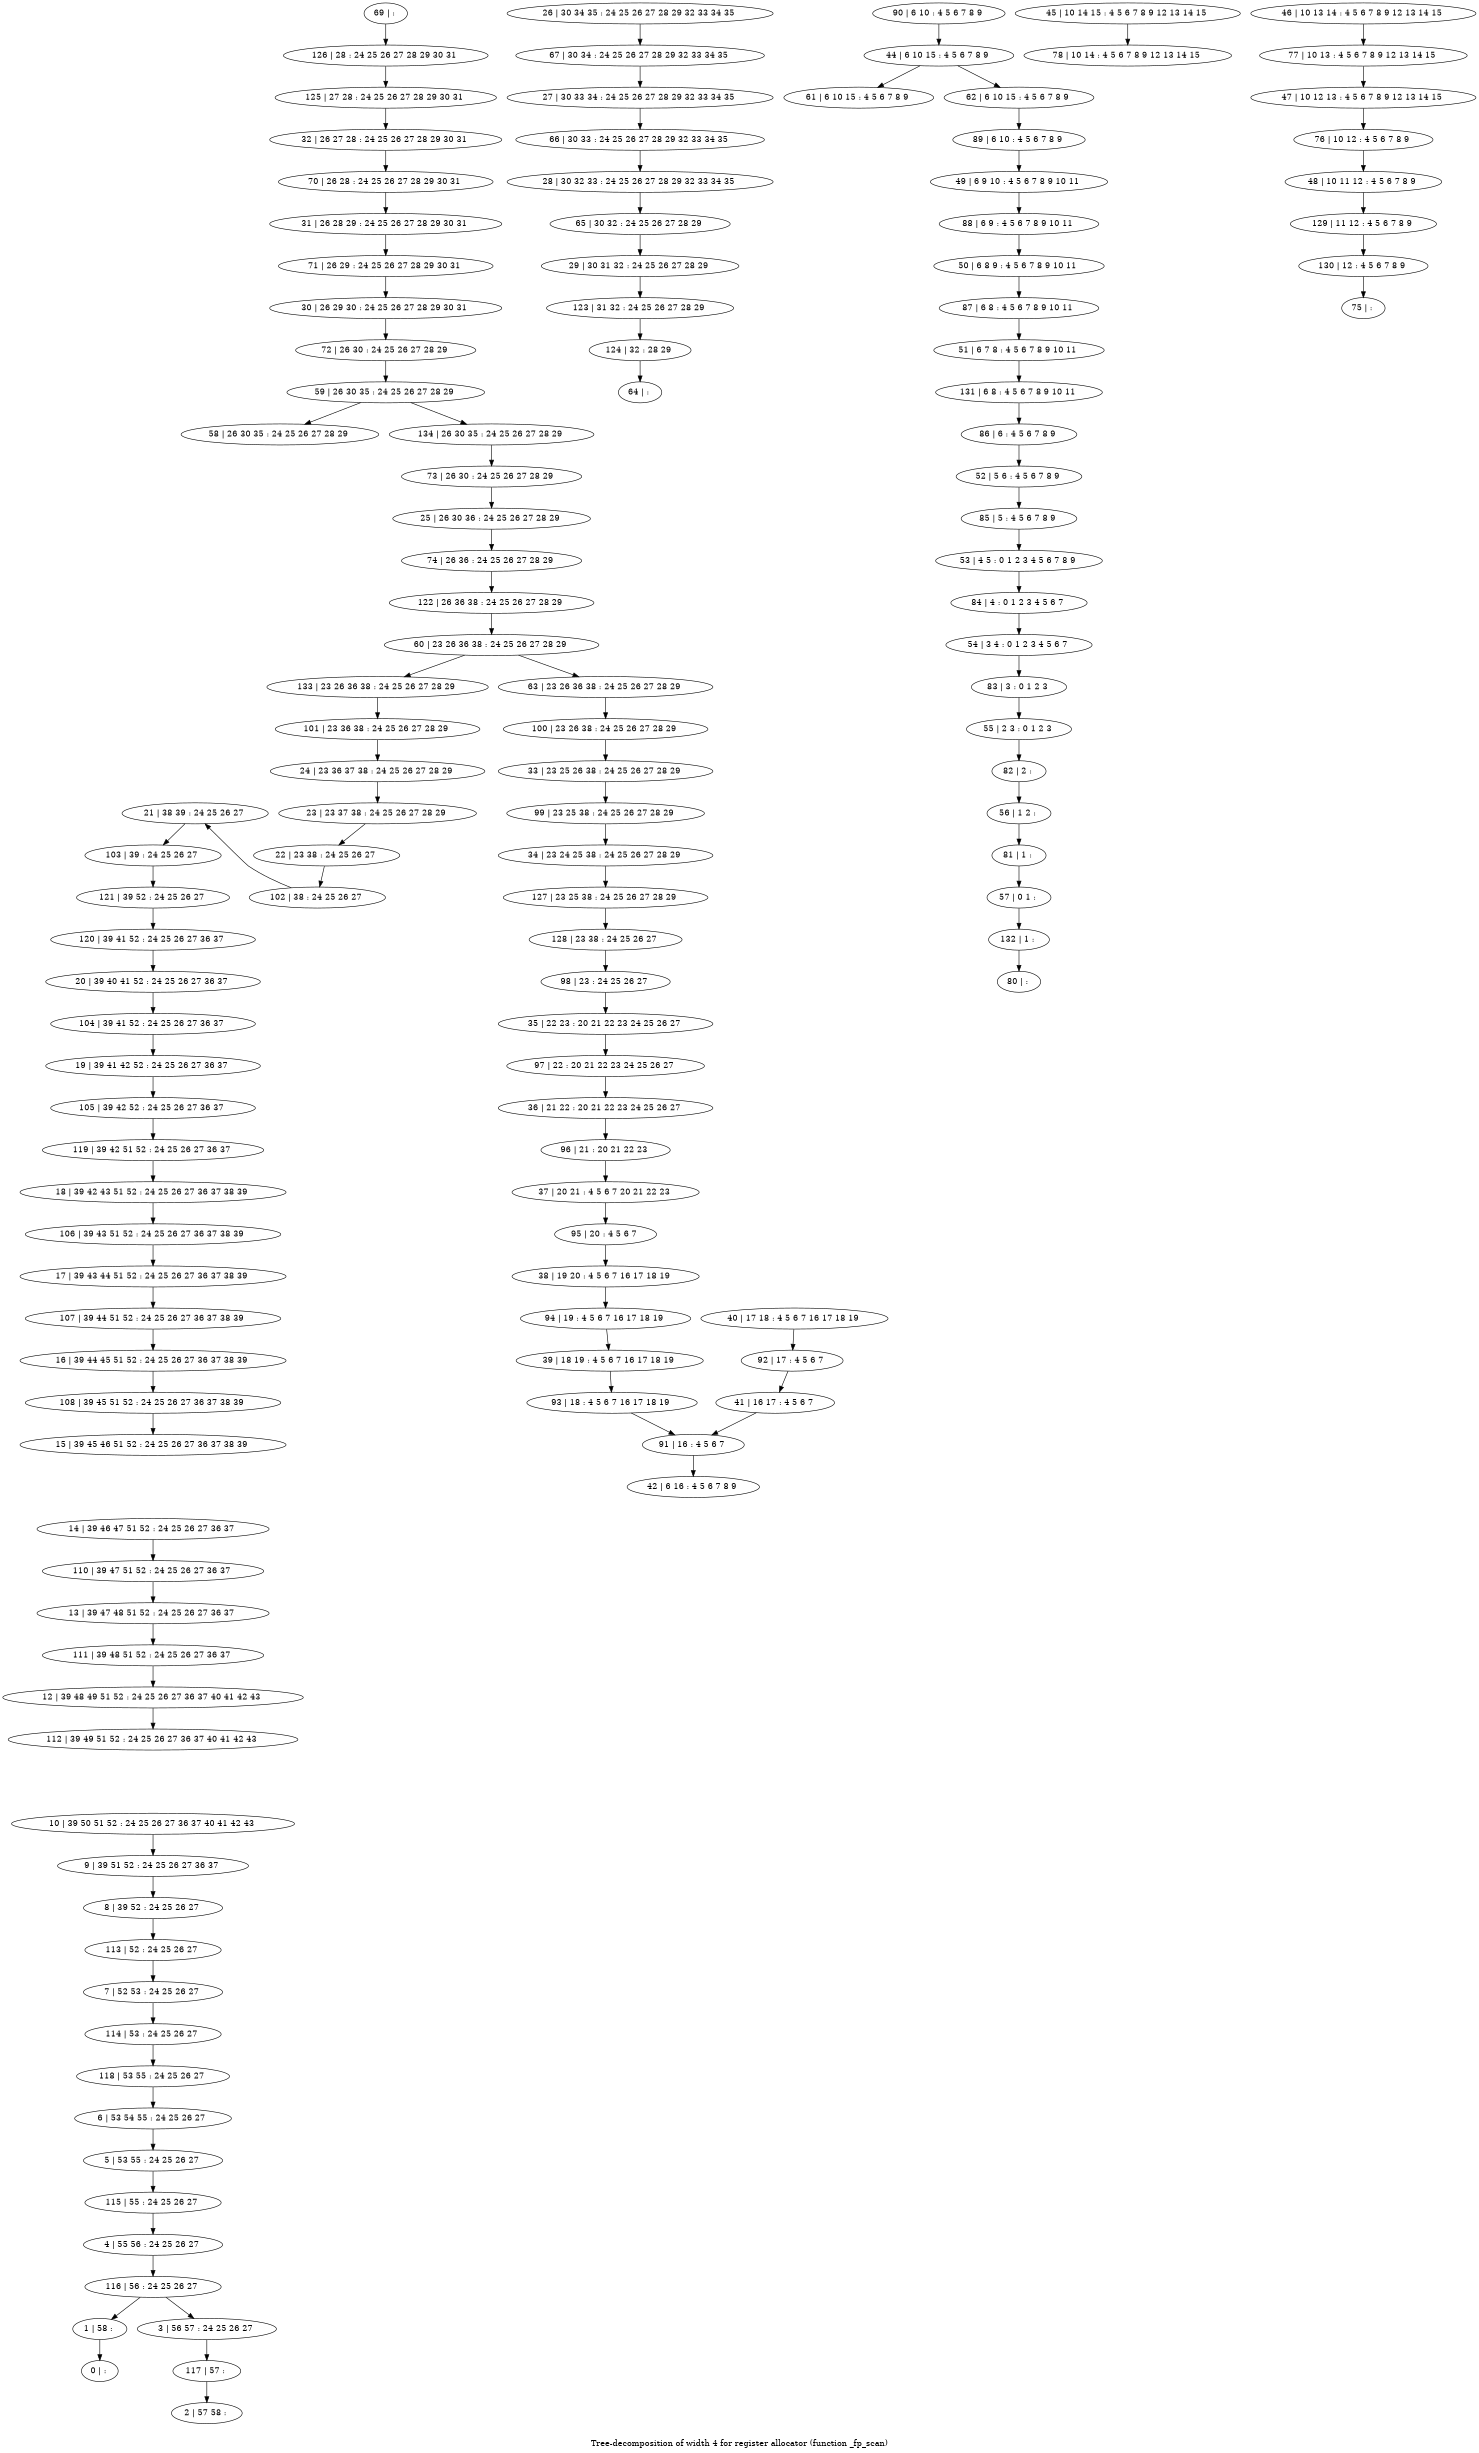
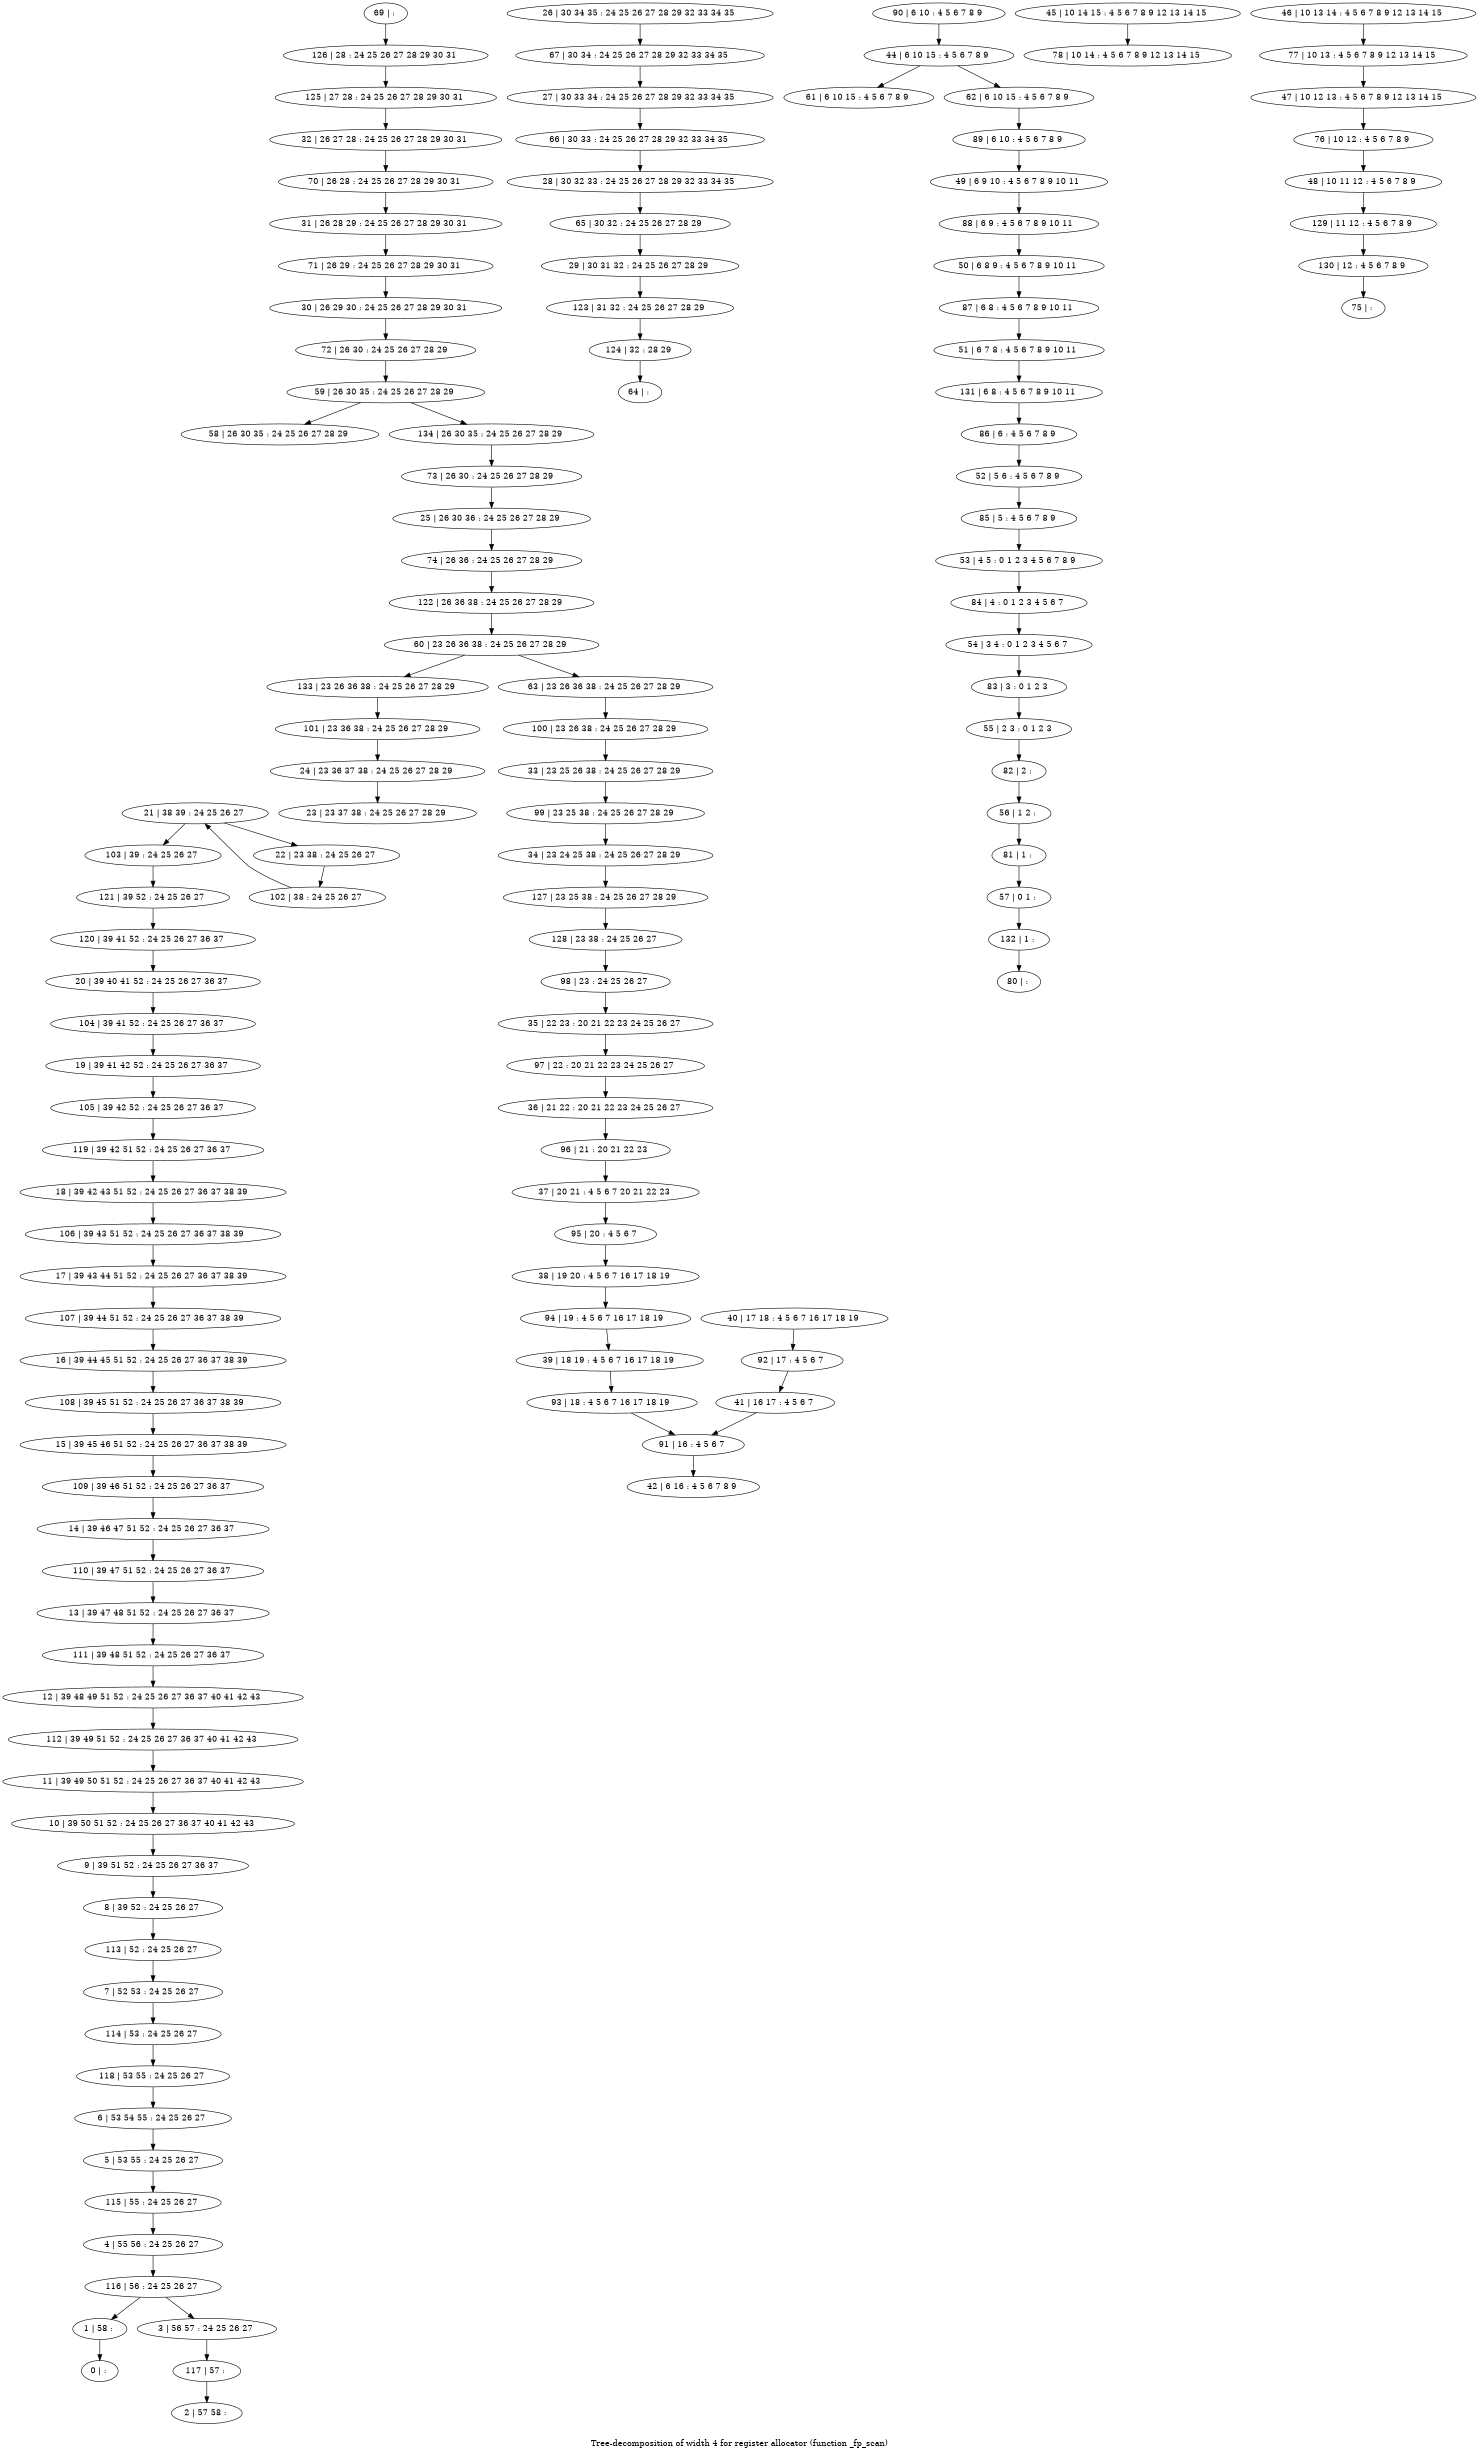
(354, 833) -> (258, 833)
none -> (153, 1487)
none -> (153, 1782)
